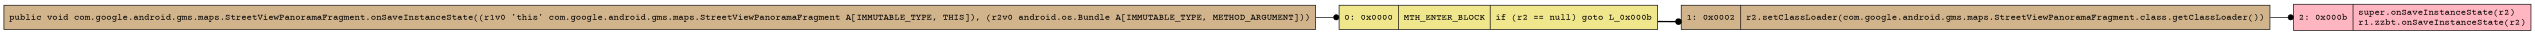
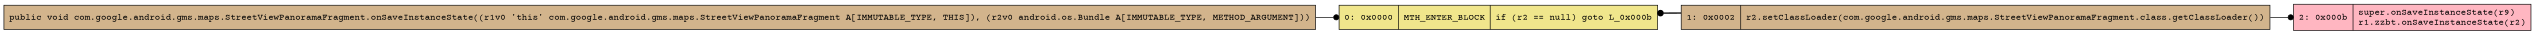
(2437, 12) -> (2437, 12)
(1667, 22) -> (1672, 13)
